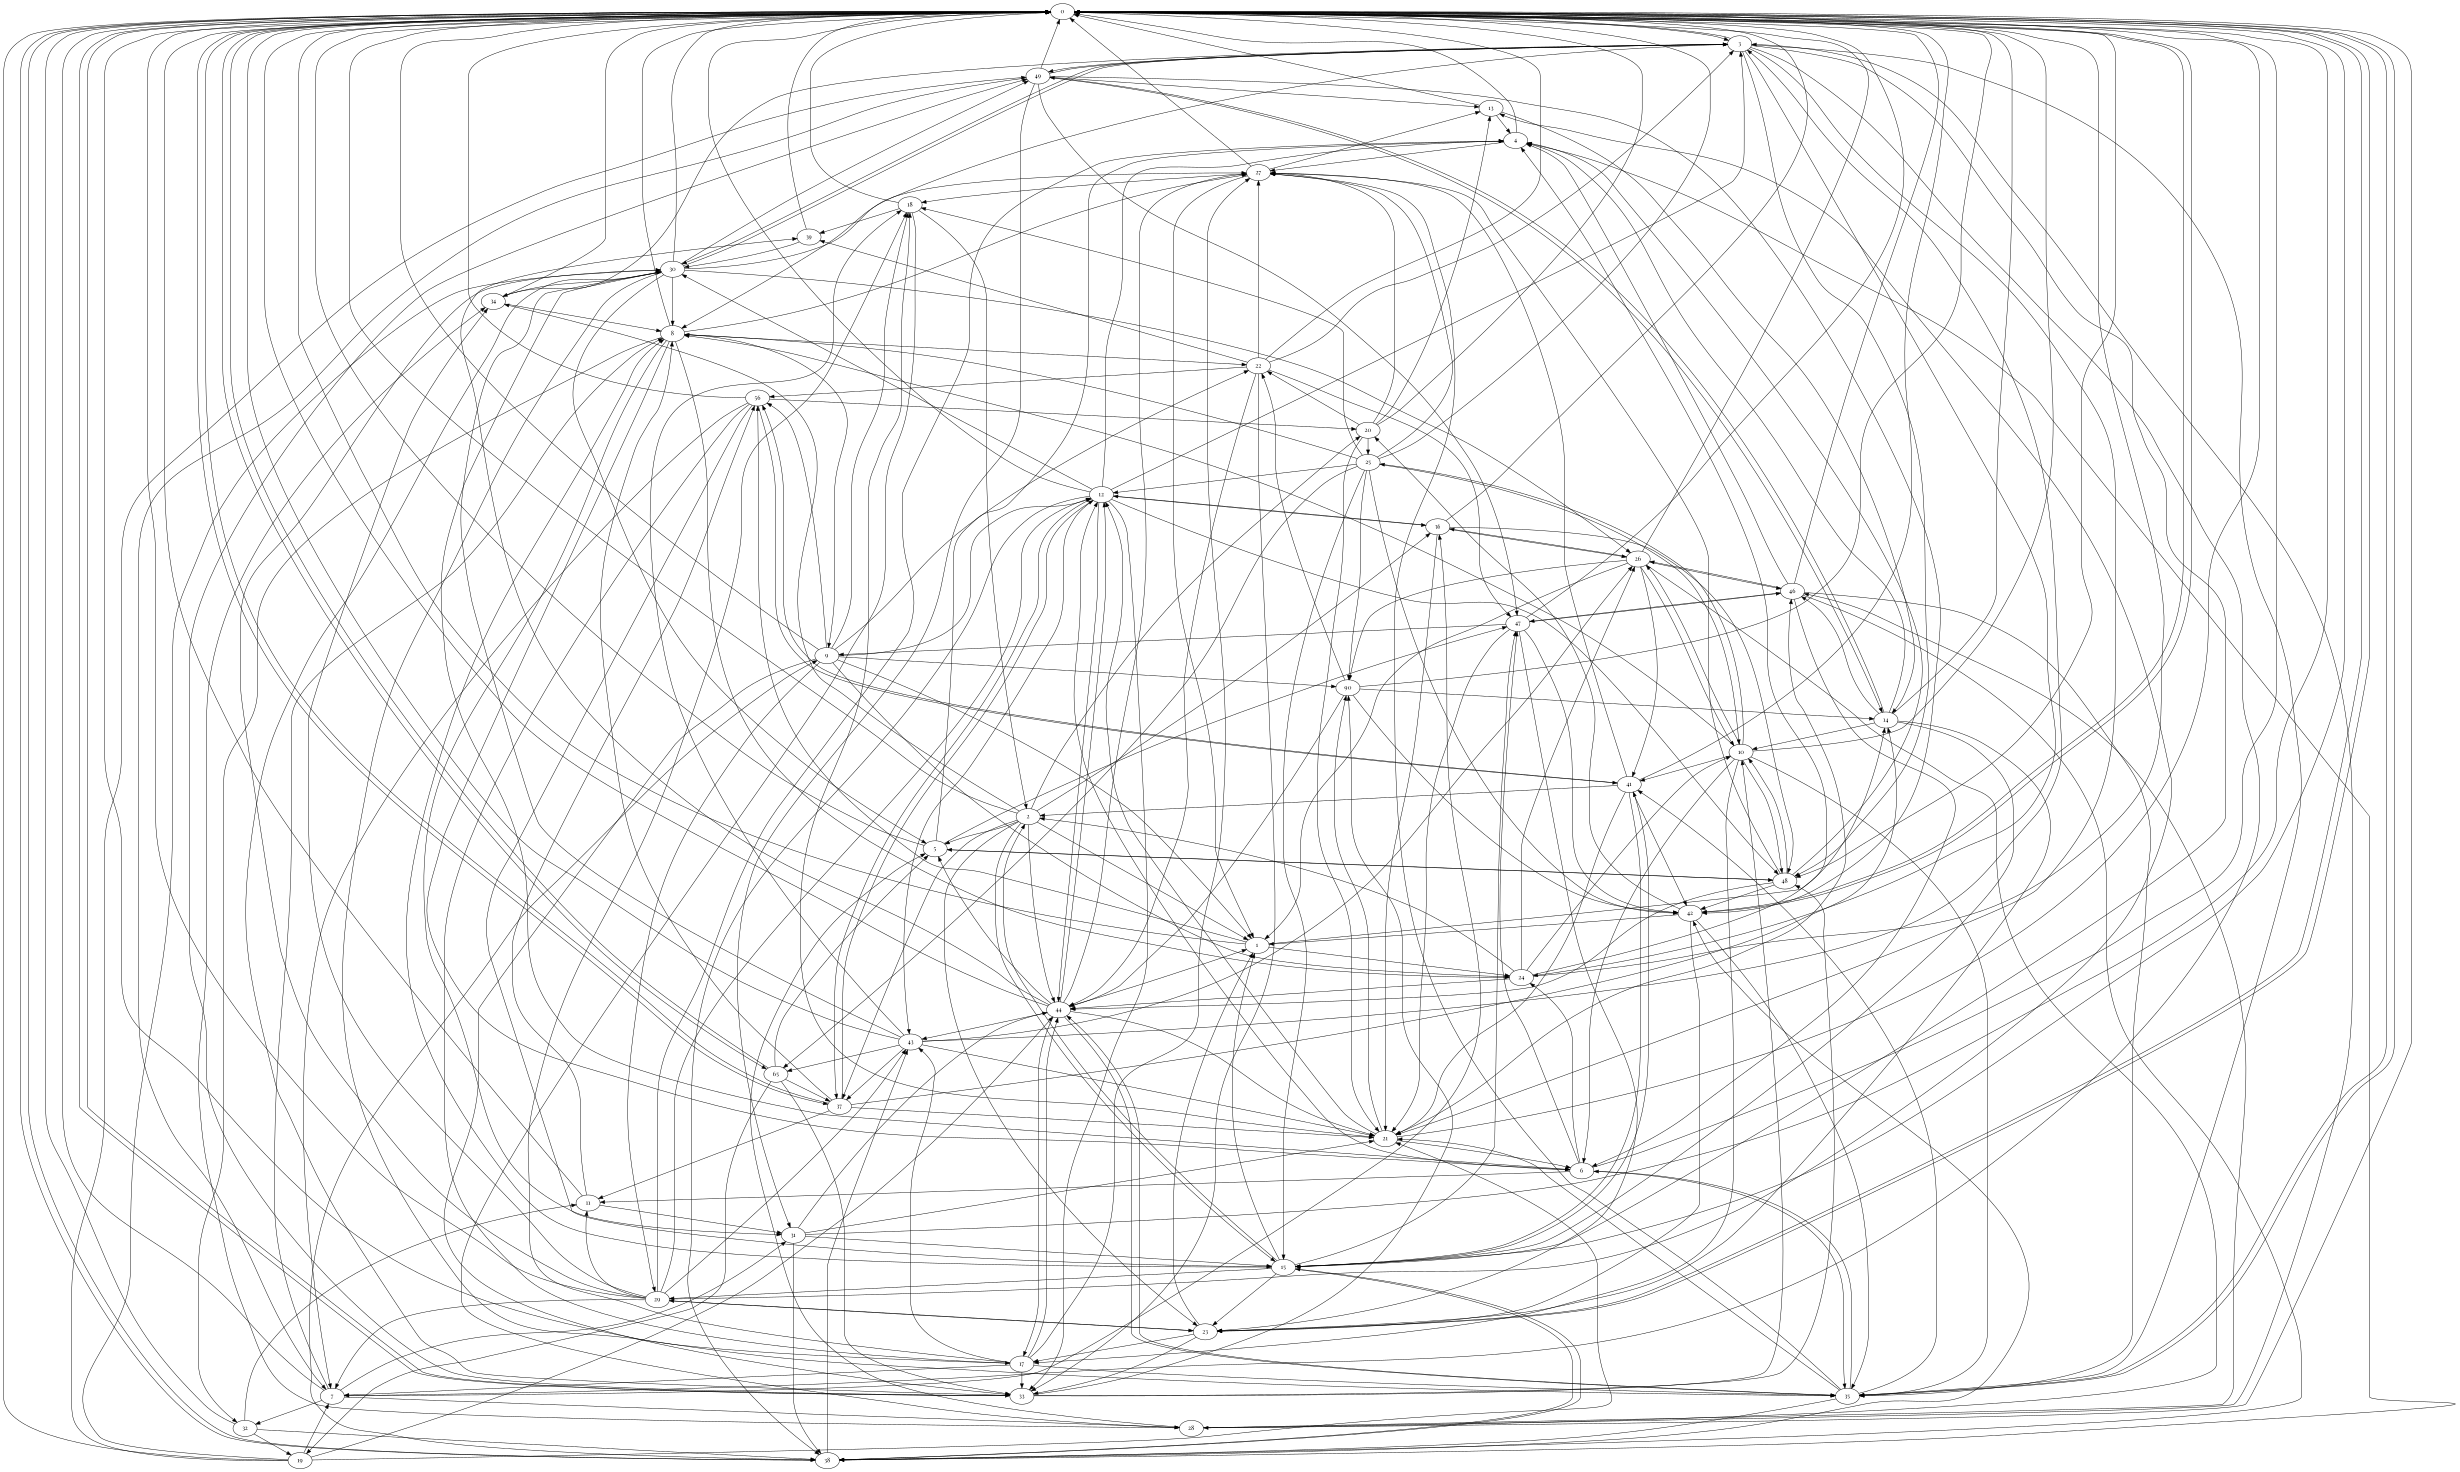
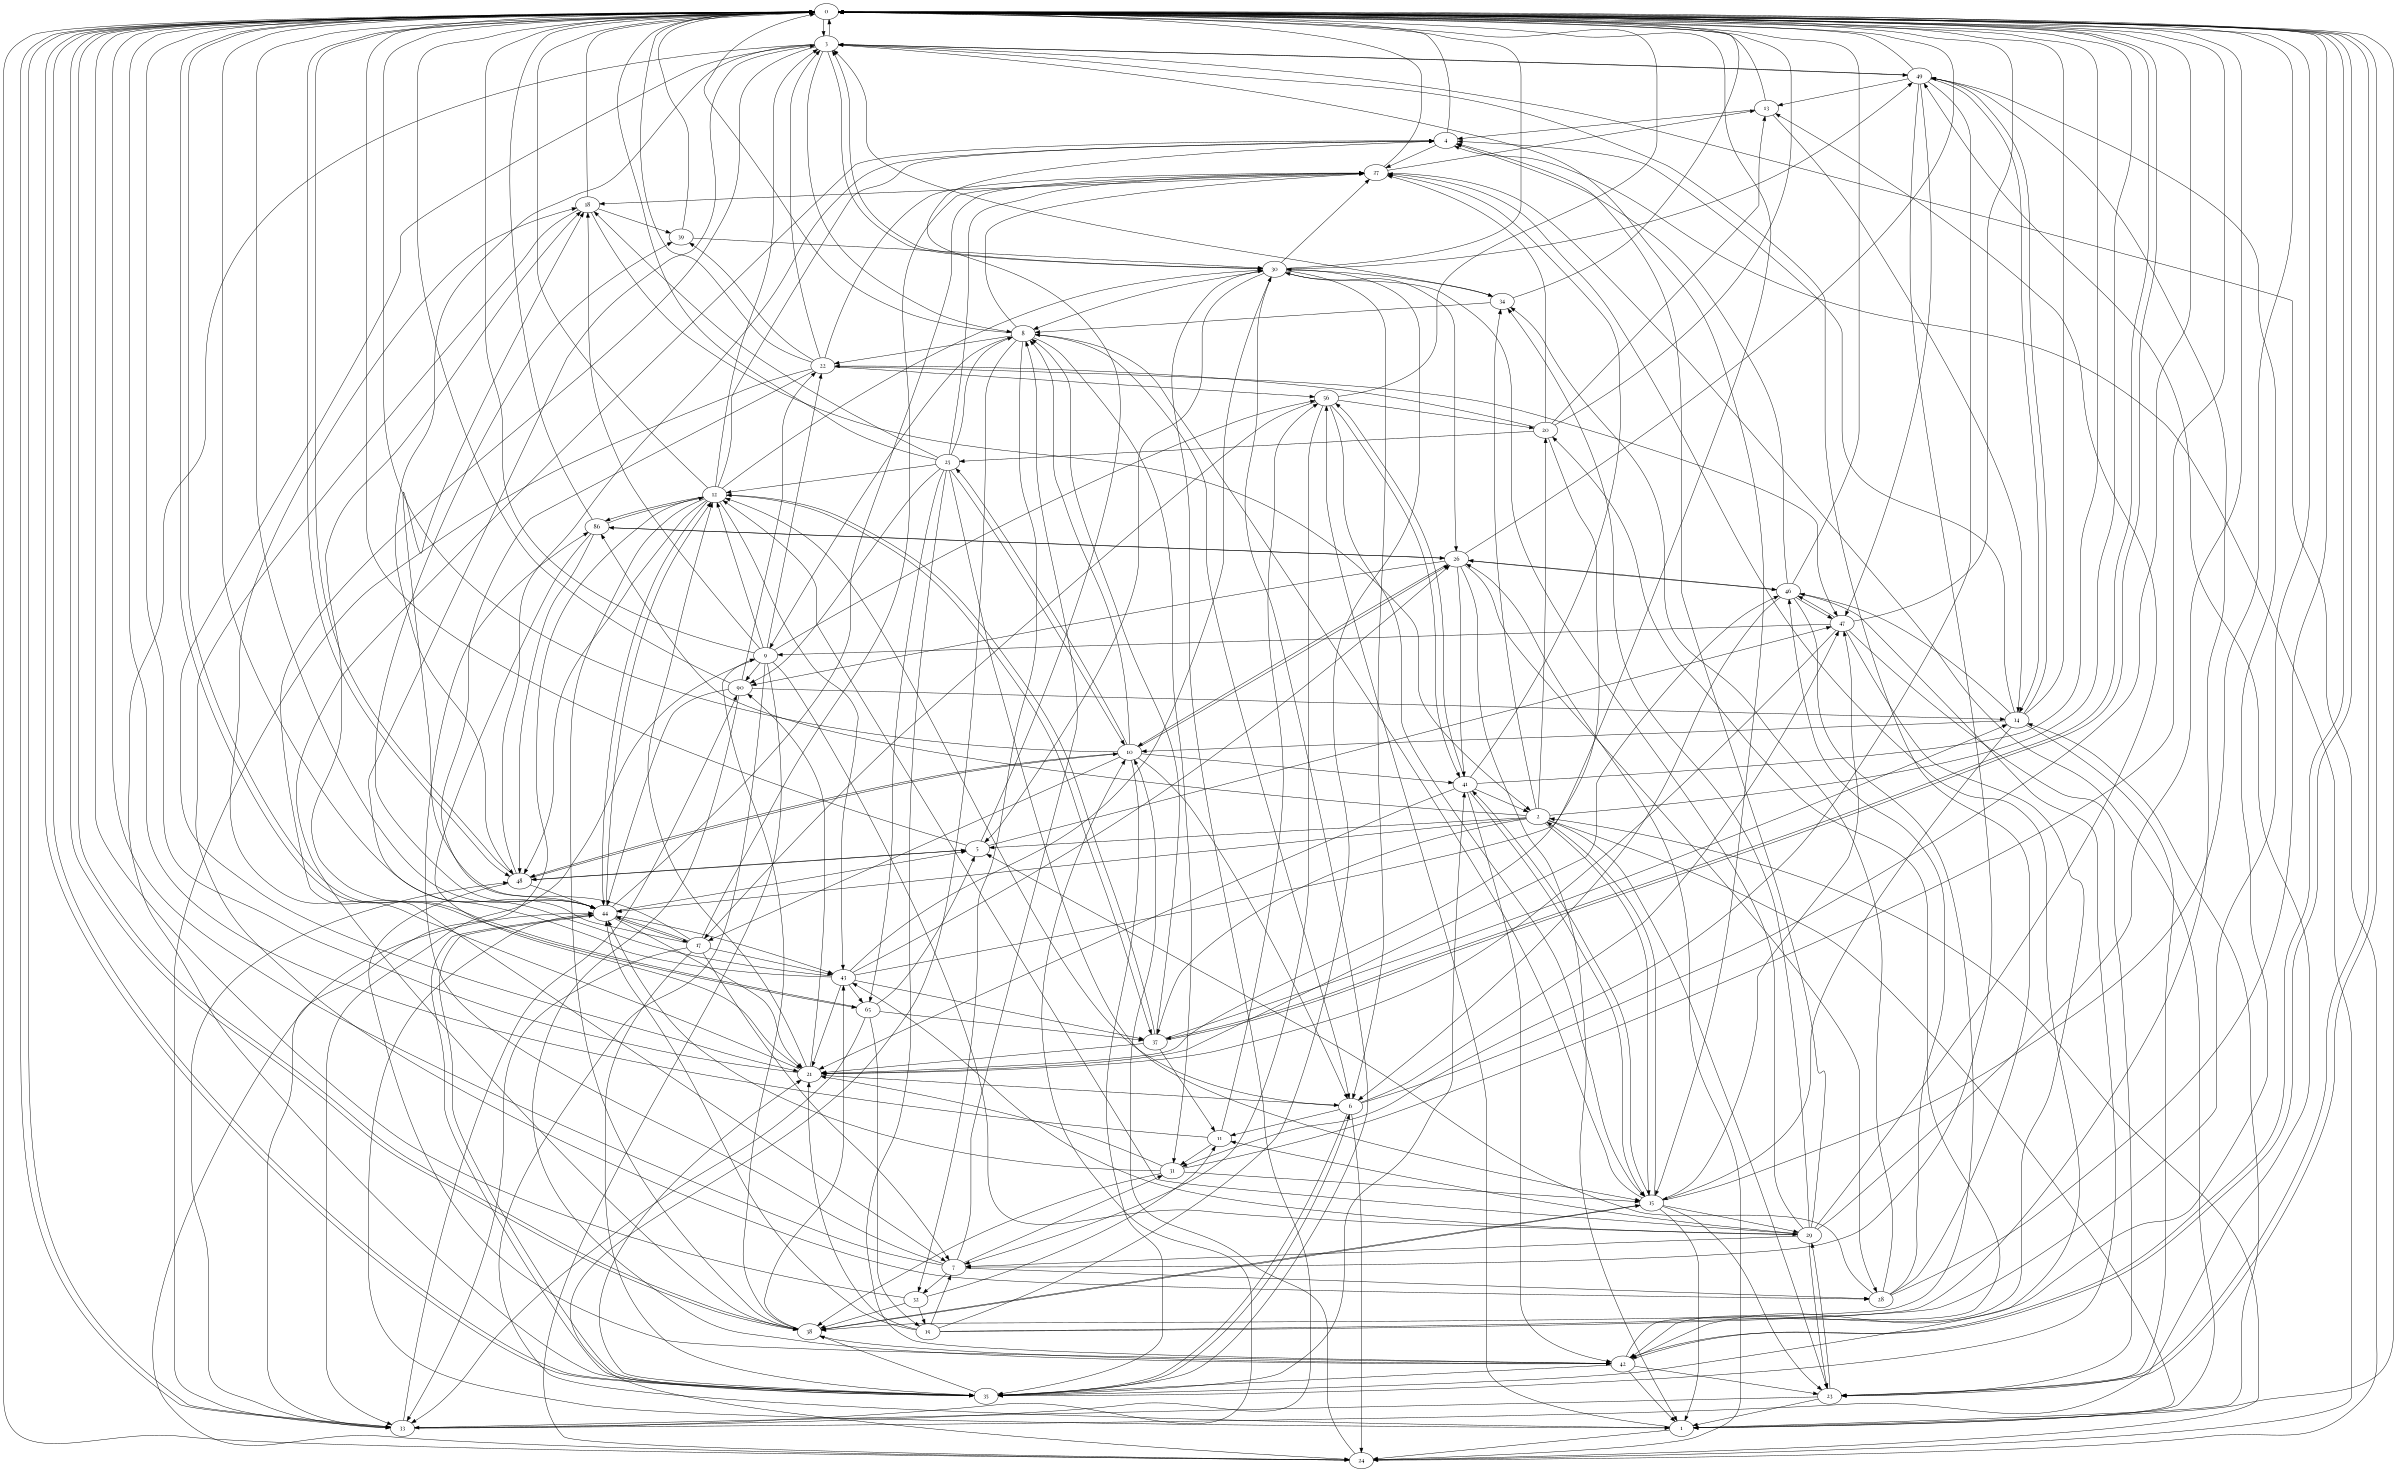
(1636, 427) -> (316, 250)
(1438, 527) -> (597, 527)
(1116, 1348) -> none
